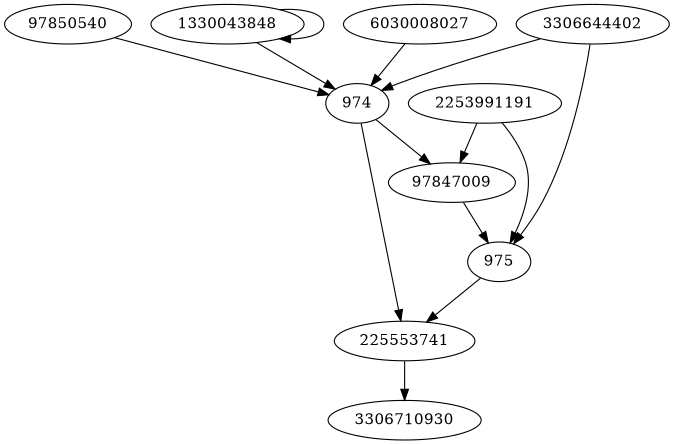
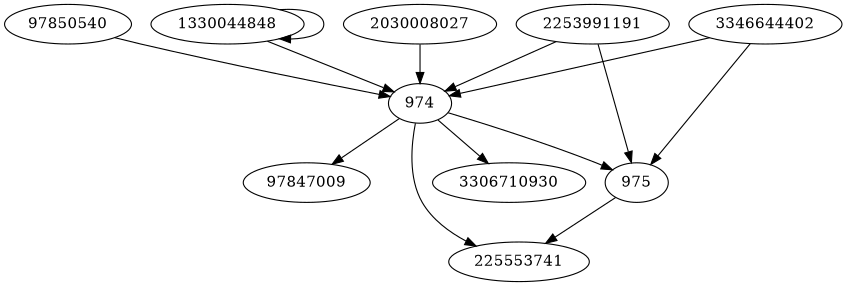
(228, 24) -> (228, 24)
(420, 24) -> (420, 24)
(593, 24) -> (765, 24)
(471, 138) -> (506, 64)
(473, 218) -> (526, 137)
(405, 375) -> (459, 138)
